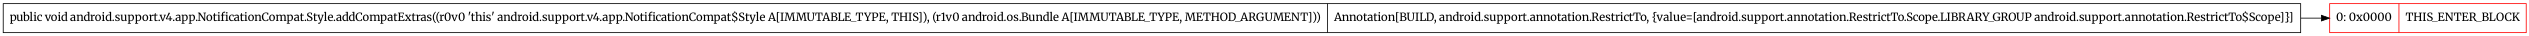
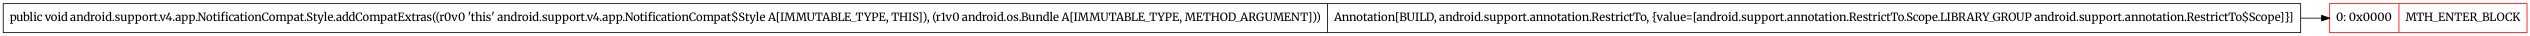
(2463, 18) -> (2463, 18)
